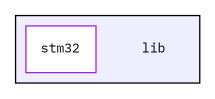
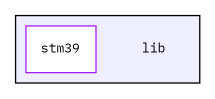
(61, 49) -> (61, 49)
